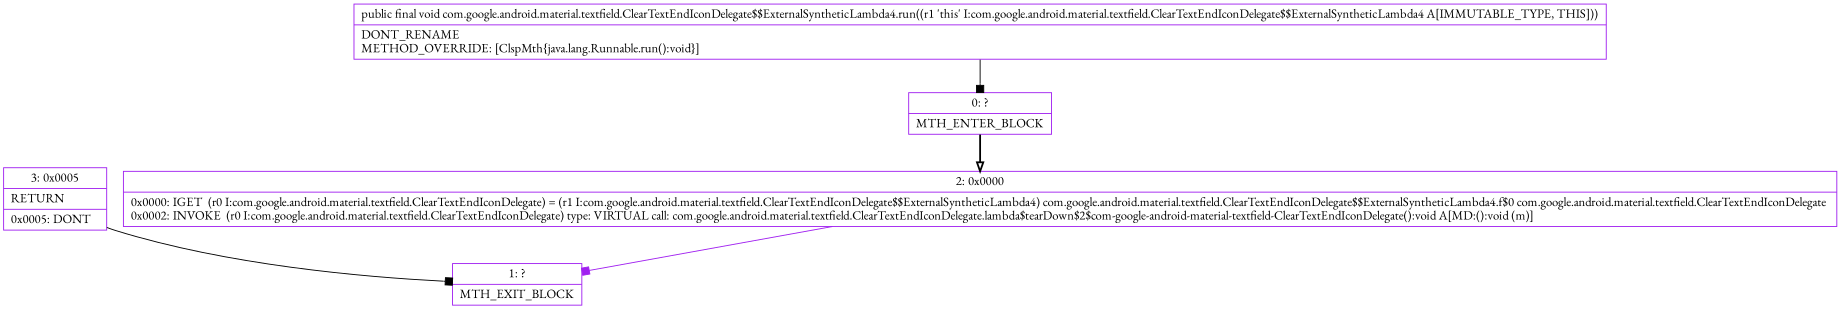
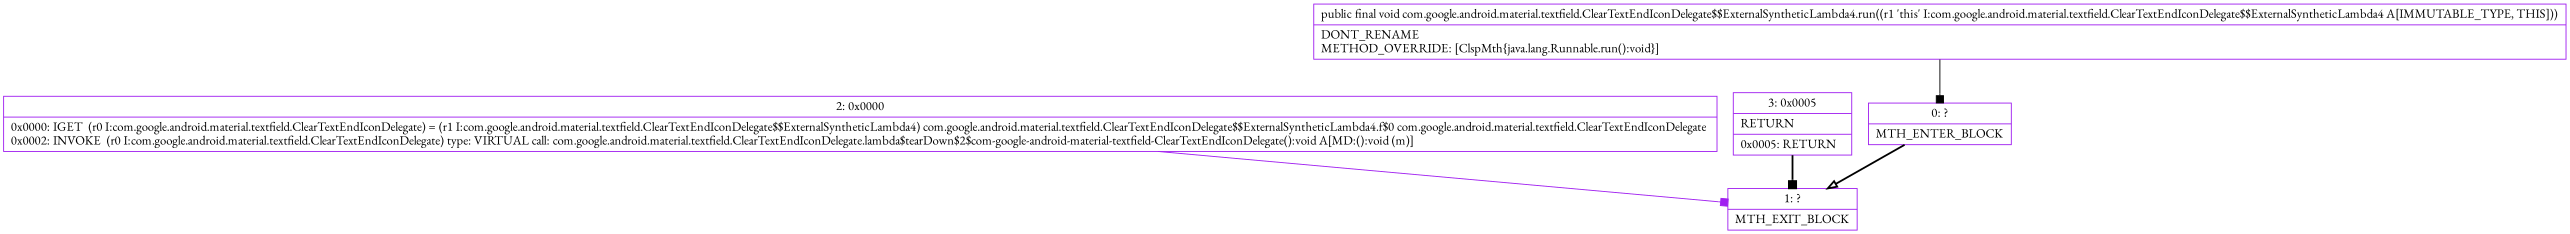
(980, 148) -> (1870, 164)
(55, 219) -> (1793, 144)
(273, 265) -> (1793, 167)
